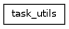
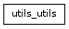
(34, 14) -> (34, 14)
